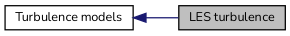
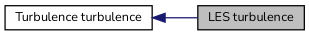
(69, 18) -> (79, 18)
